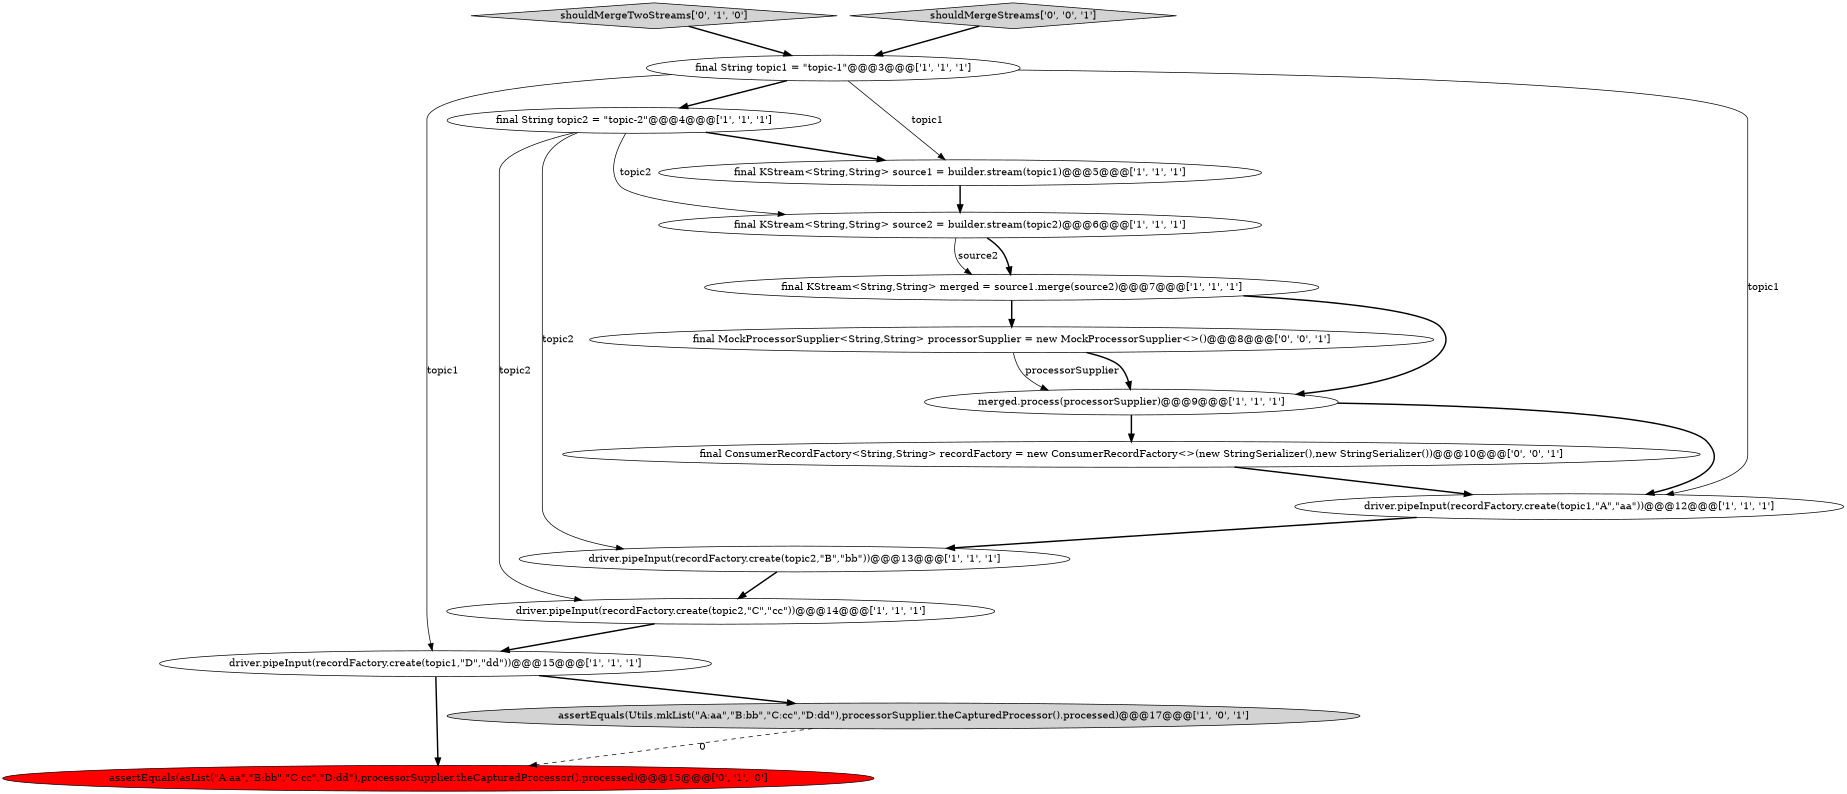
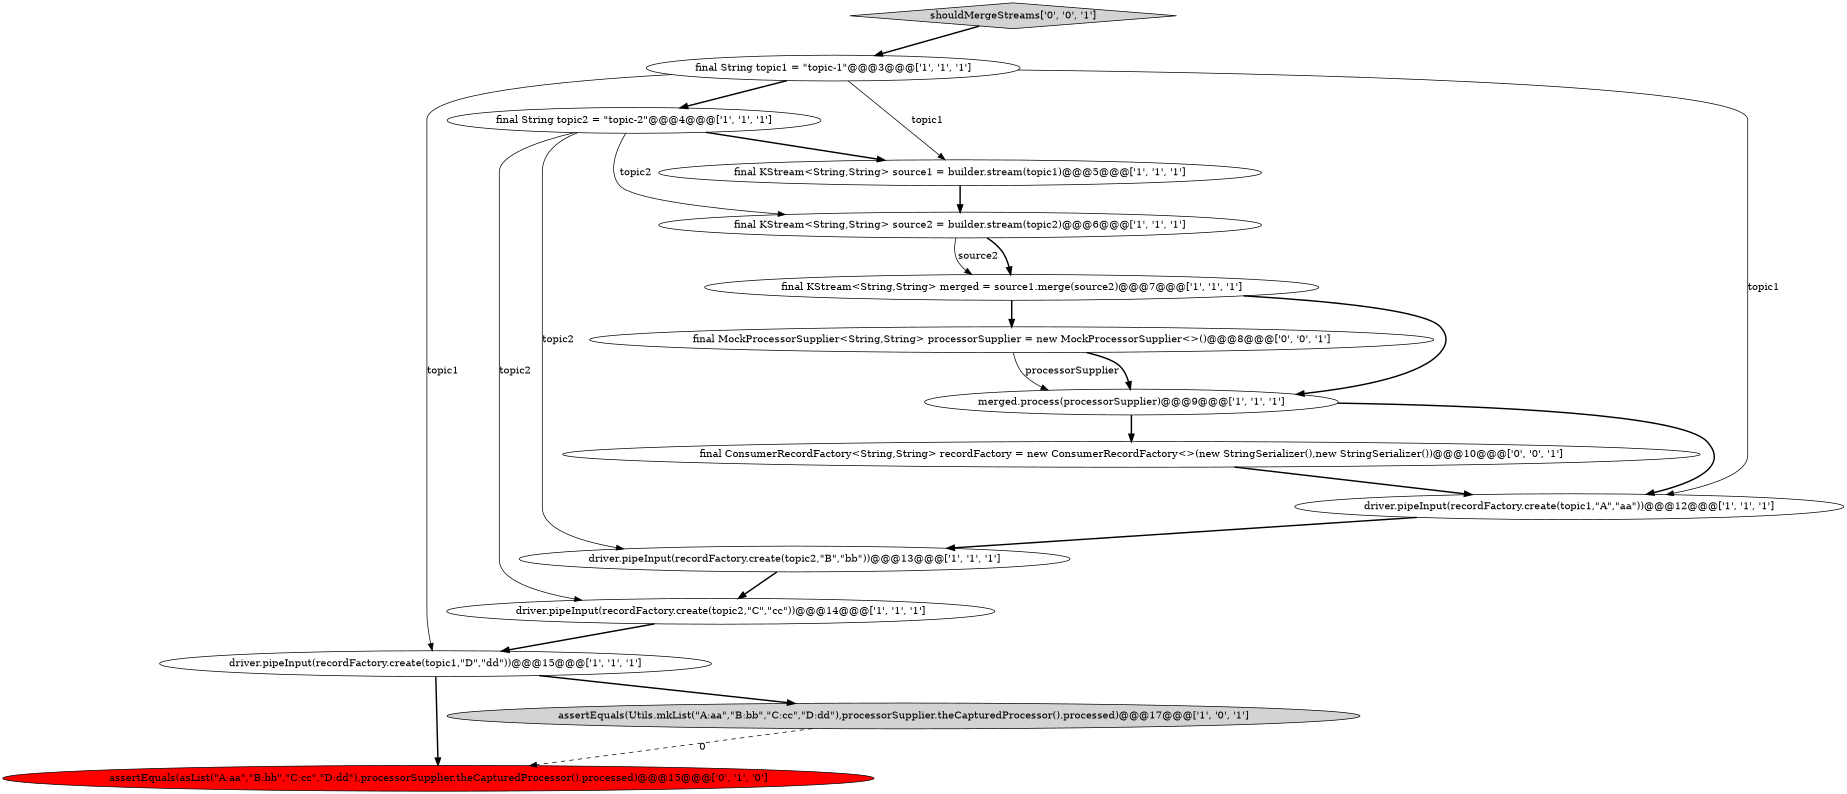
(654, 16) -> none
